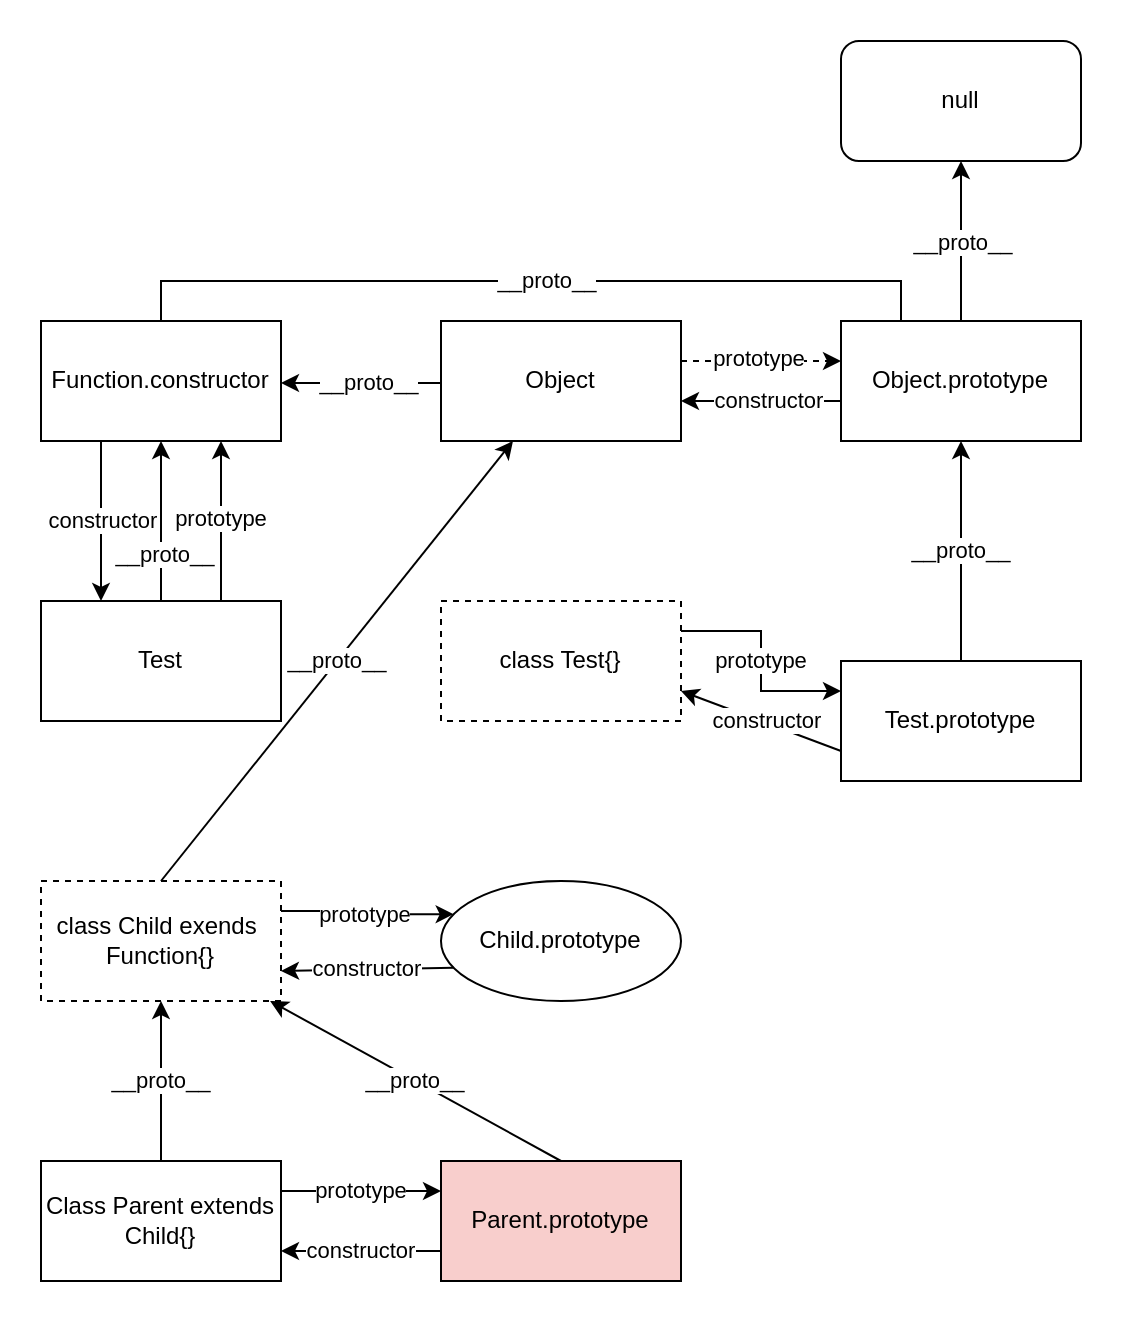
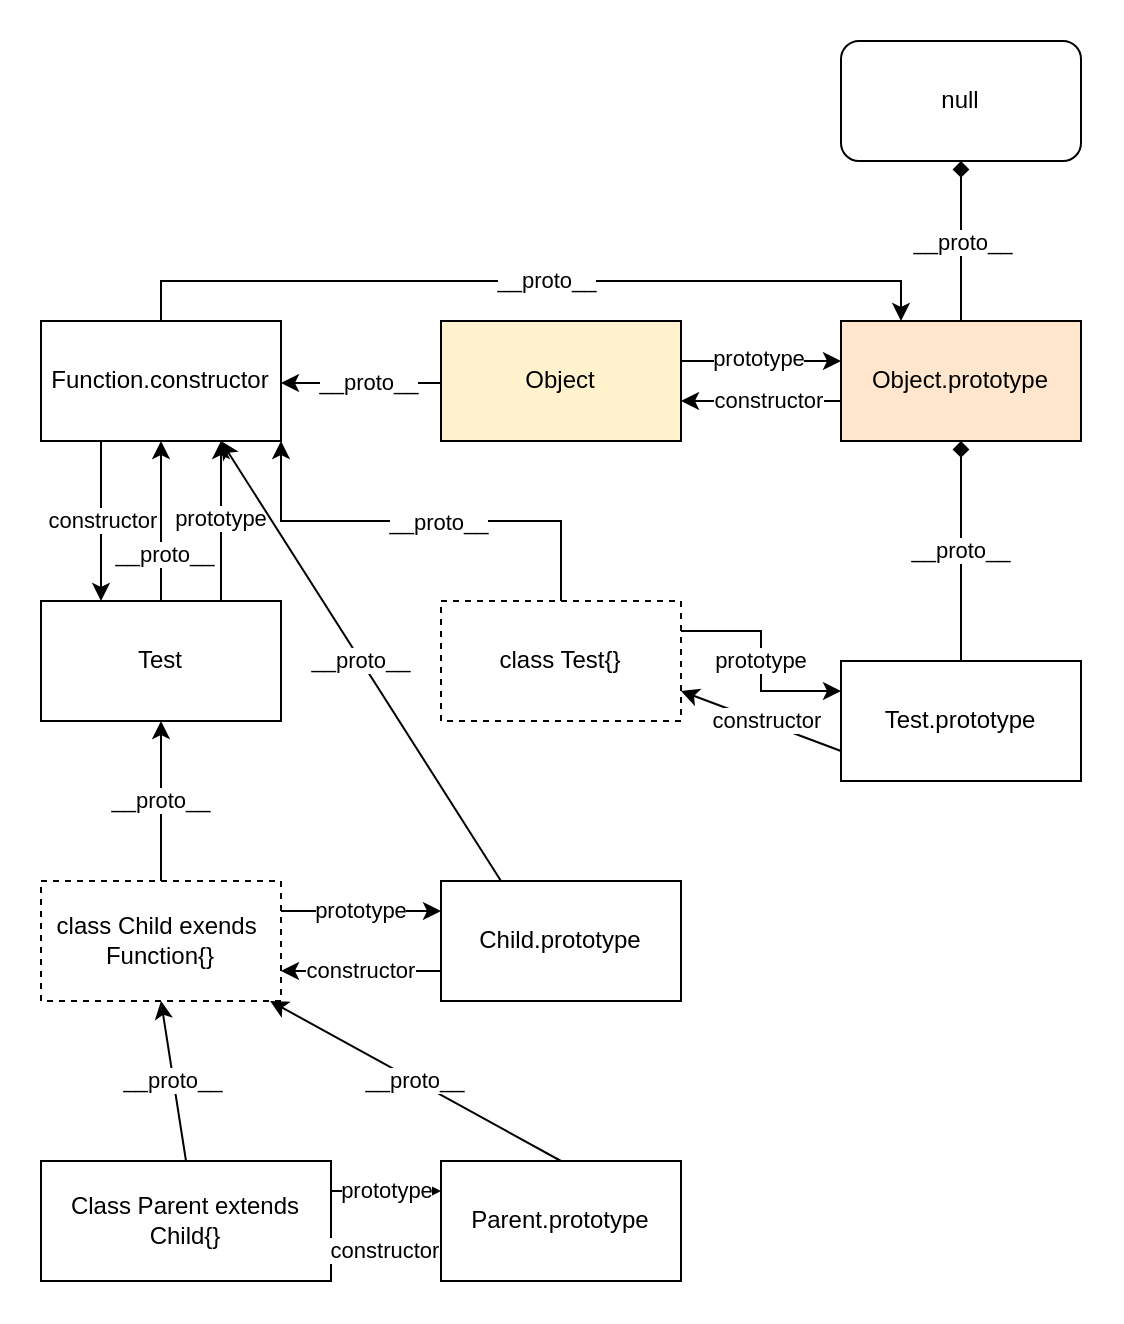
(961, 176) -> (961, 177)
(901, 311) -> (901, 306)
(700, 361) -> (700, 361)
(561, 381) -> (561, 381)
(961, 381) -> (961, 381)
(961, 456) -> (961, 457)
none -> (303, 521)
none -> (364, 666)
(254, 764) -> (161, 808)
(561, 941) -> (561, 941)
(161, 1221) -> (186, 1221)
(561, 1221) -> (561, 1221)
